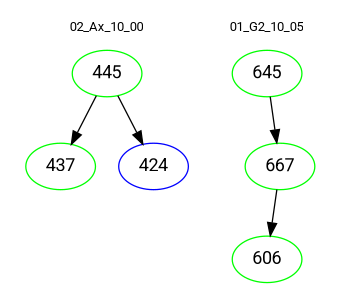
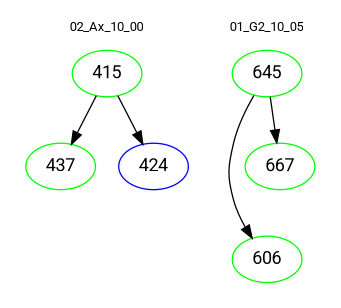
(107, 74) -> (107, 74)
(275, 206) -> (230, 160)
